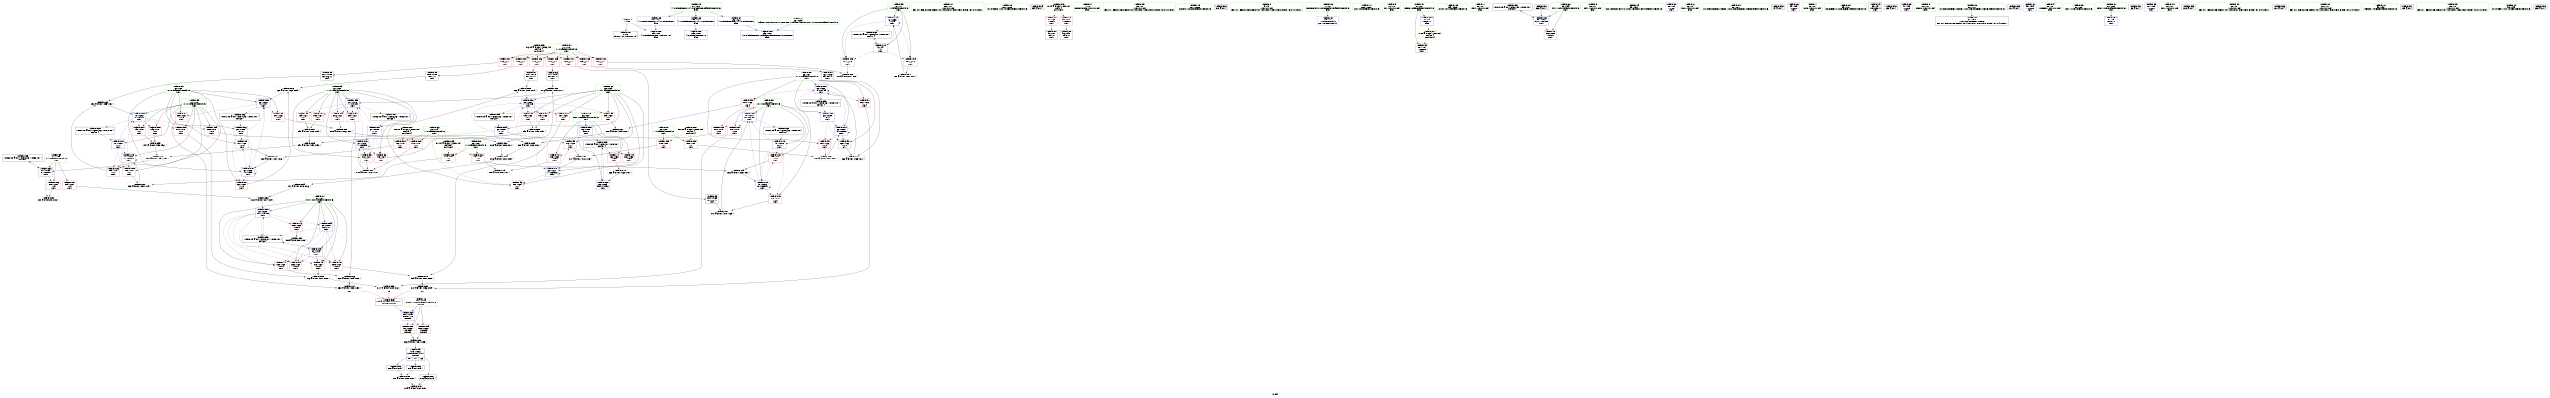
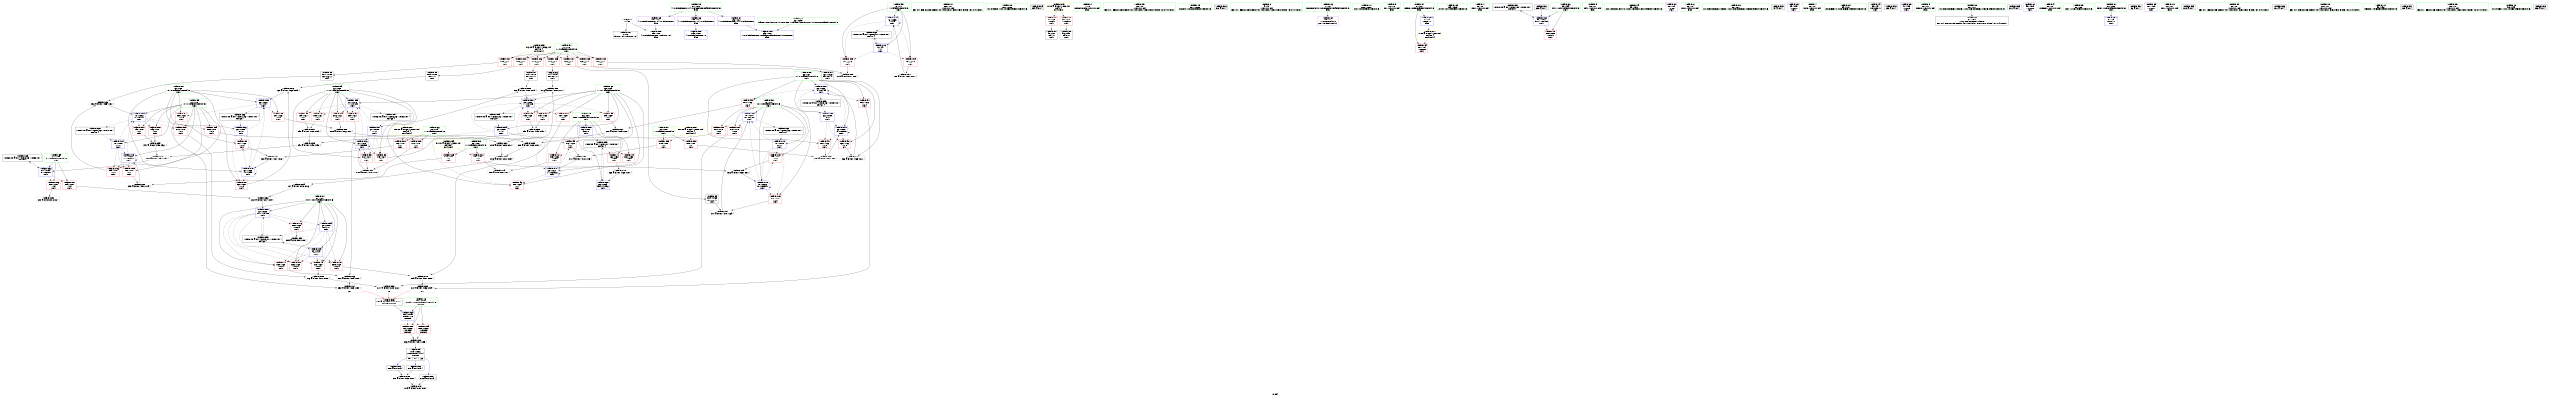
(45, 186) -> (57, 178)
